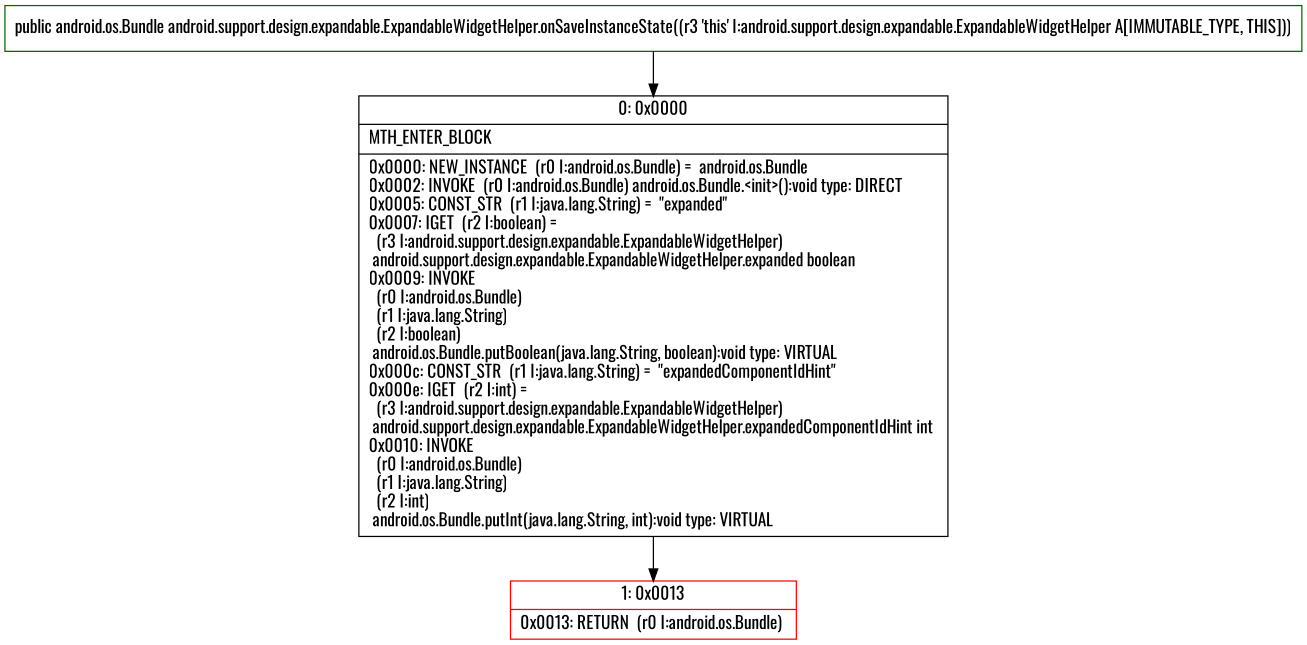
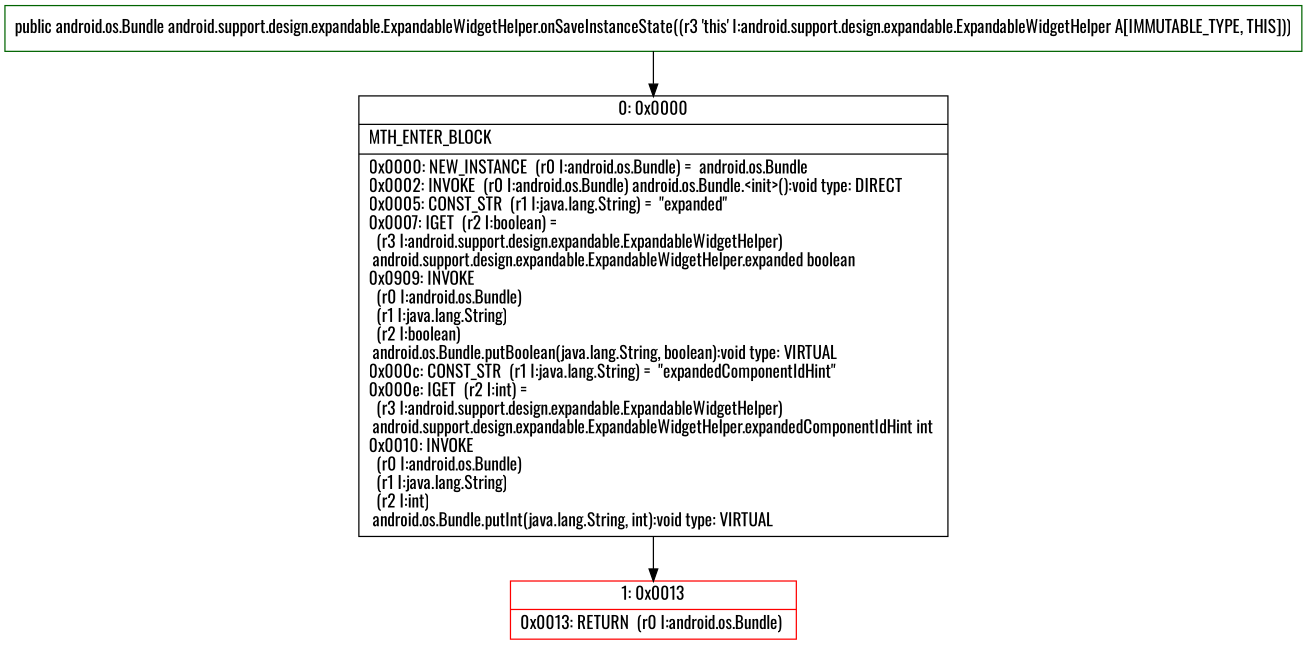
(426, 280) -> (426, 280)
